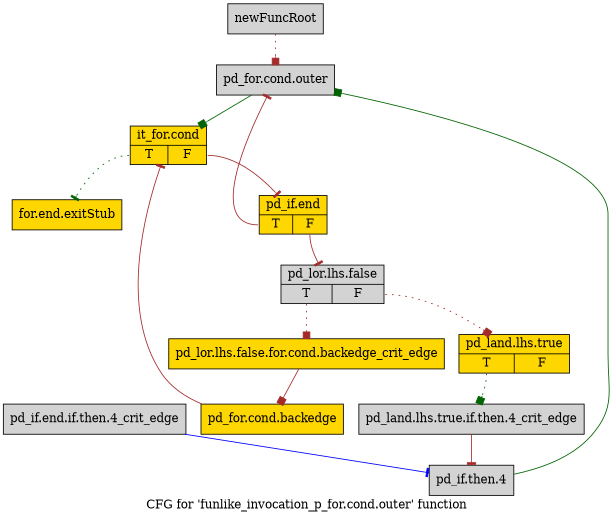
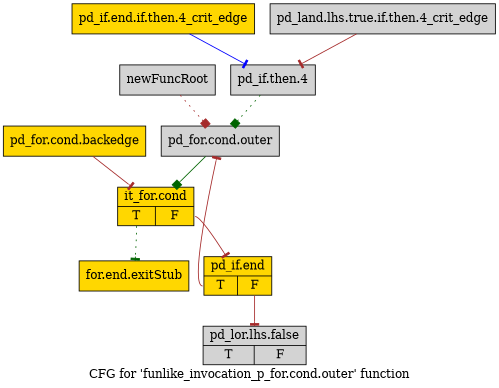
(608, 220) -> (249, 107)
(307, 354) -> none
(514, 354) -> none
(95, 419) -> (163, 19)
